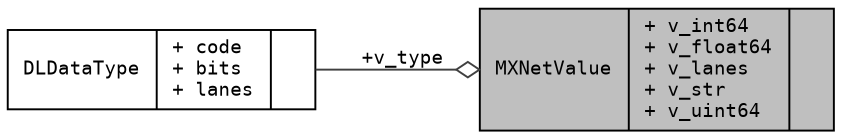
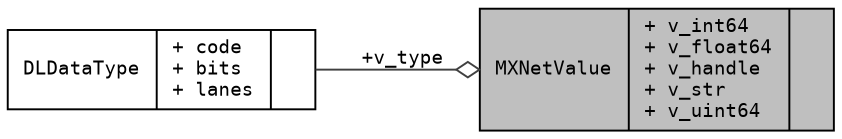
(697, 69) -> (703, 69)
